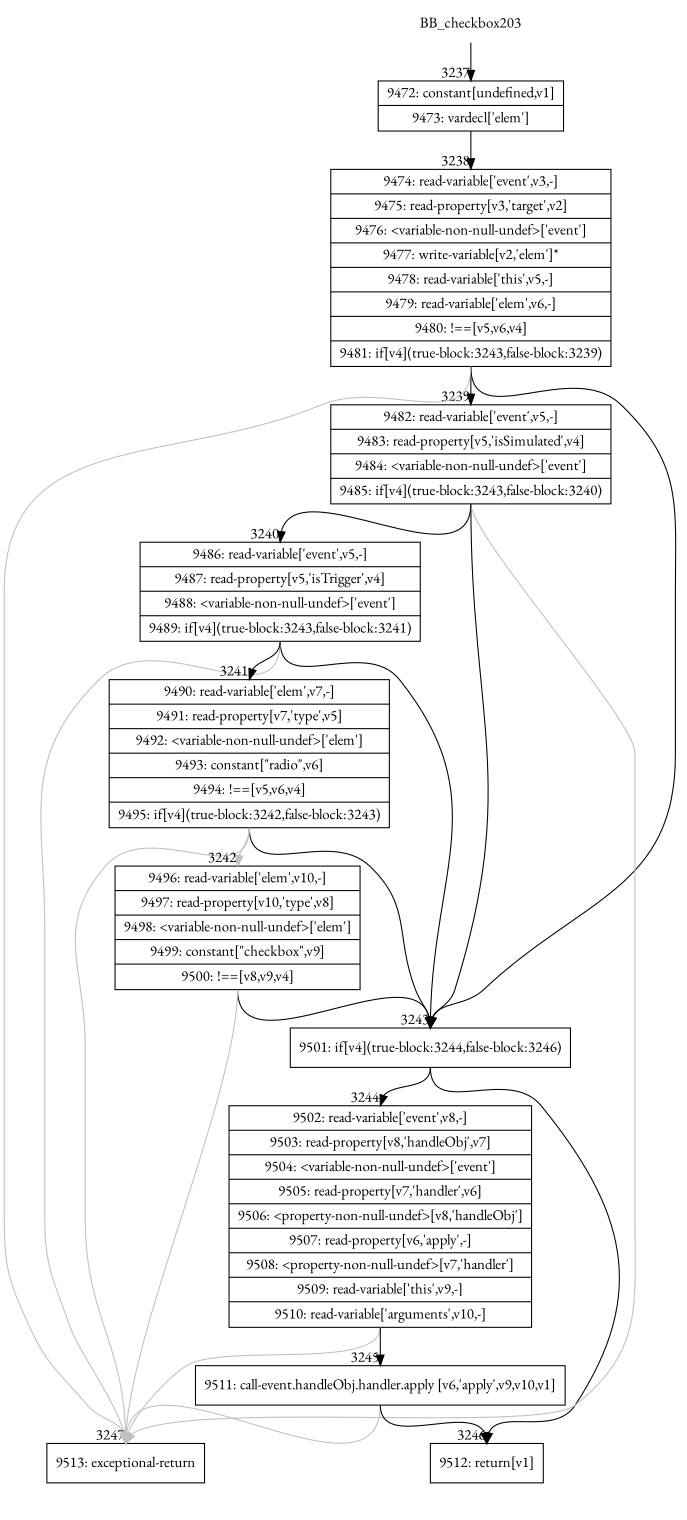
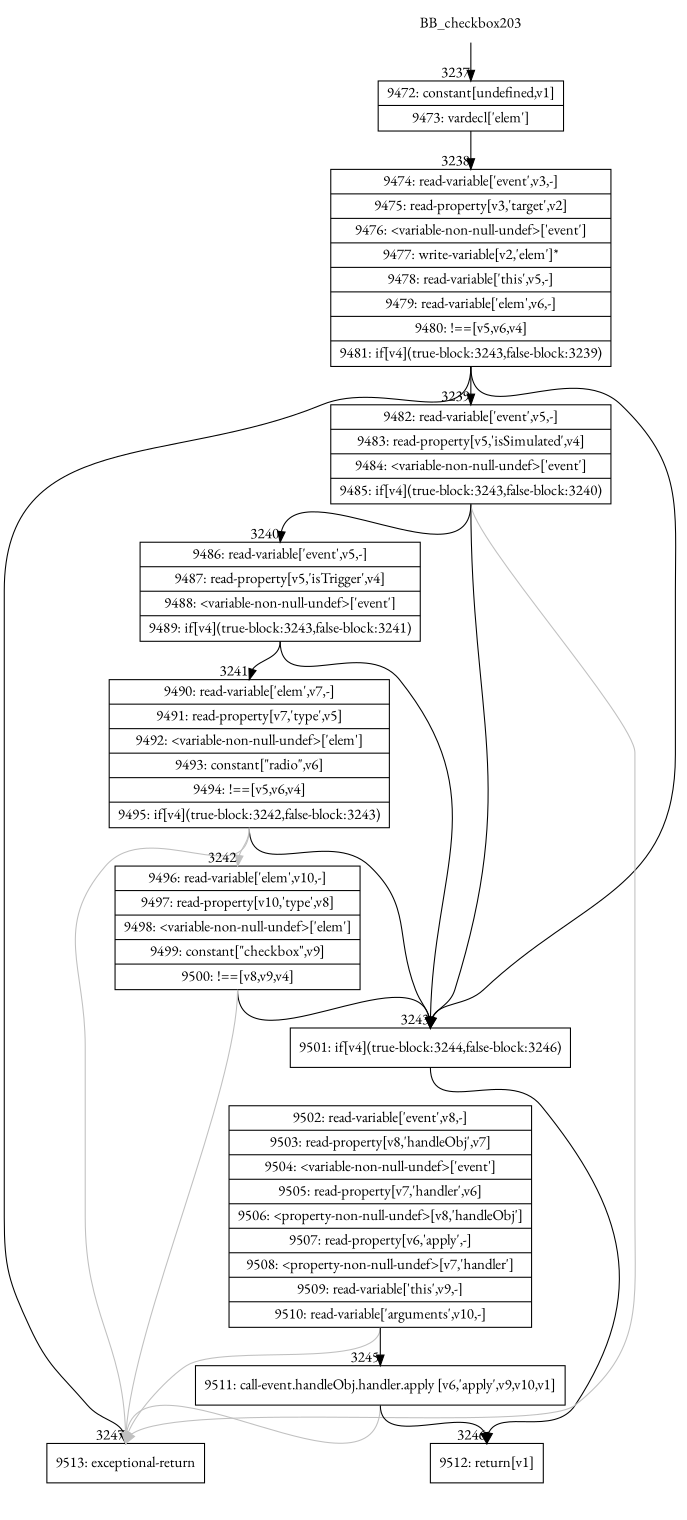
(4, 745) -> (4, 745)
(45, 952) -> none
(411, 1085) -> none
